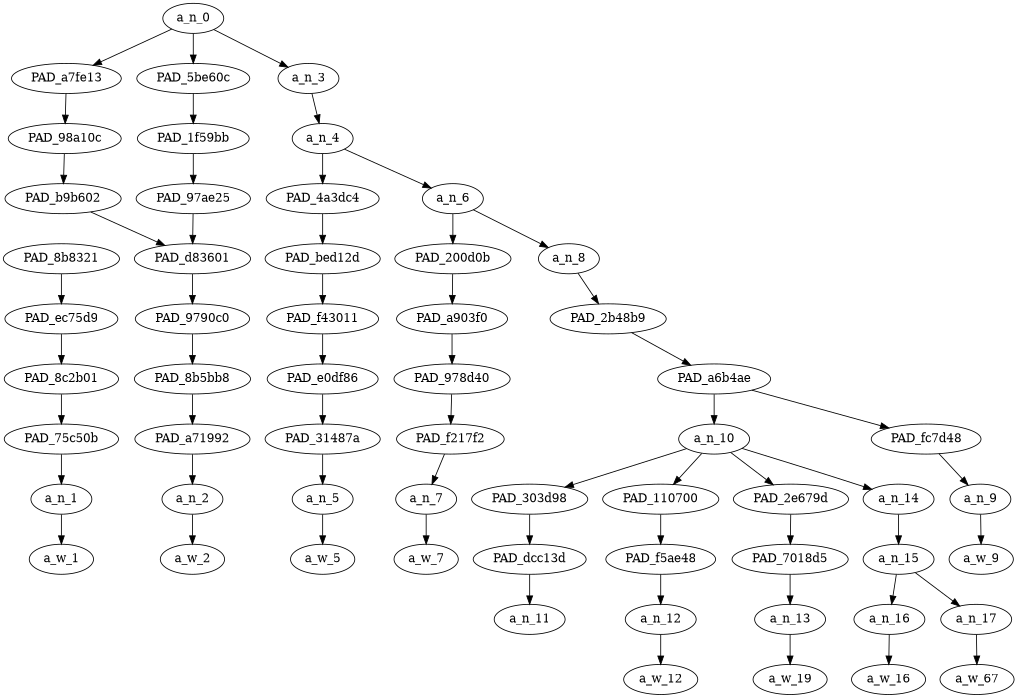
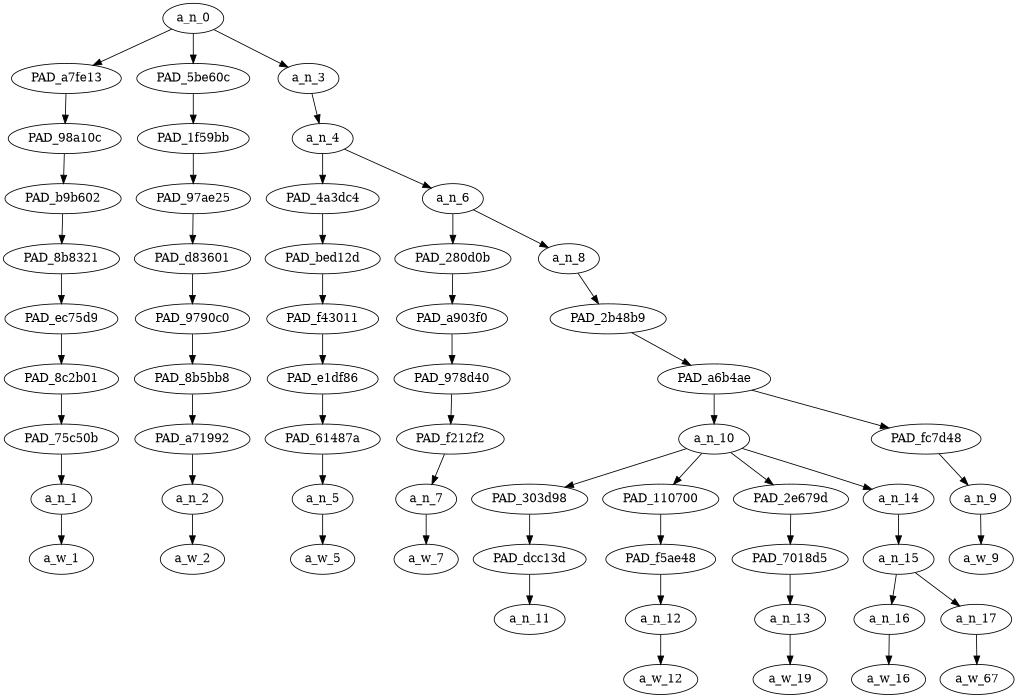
(124, 227) -> (62, 225)
(453, 259) -> (453, 259)
(323, 379) -> (323, 379)
(323, 439) -> (323, 439)
(450, 439) -> (450, 439)
